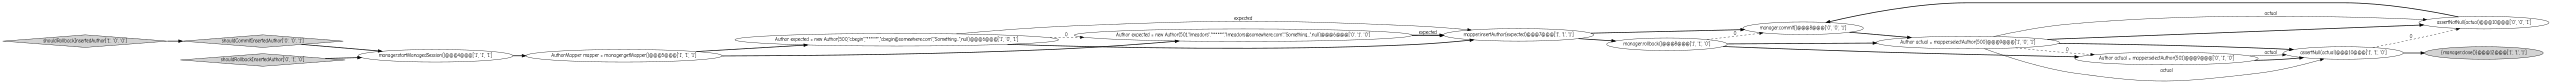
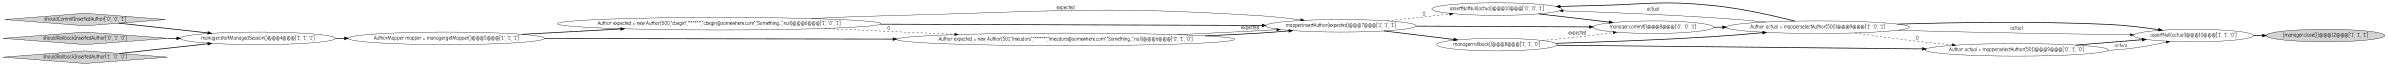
(1735, 34) -> (1577, 33)
(2415, 39) -> (1418, 17)
(173, 41) -> (163, 49)
